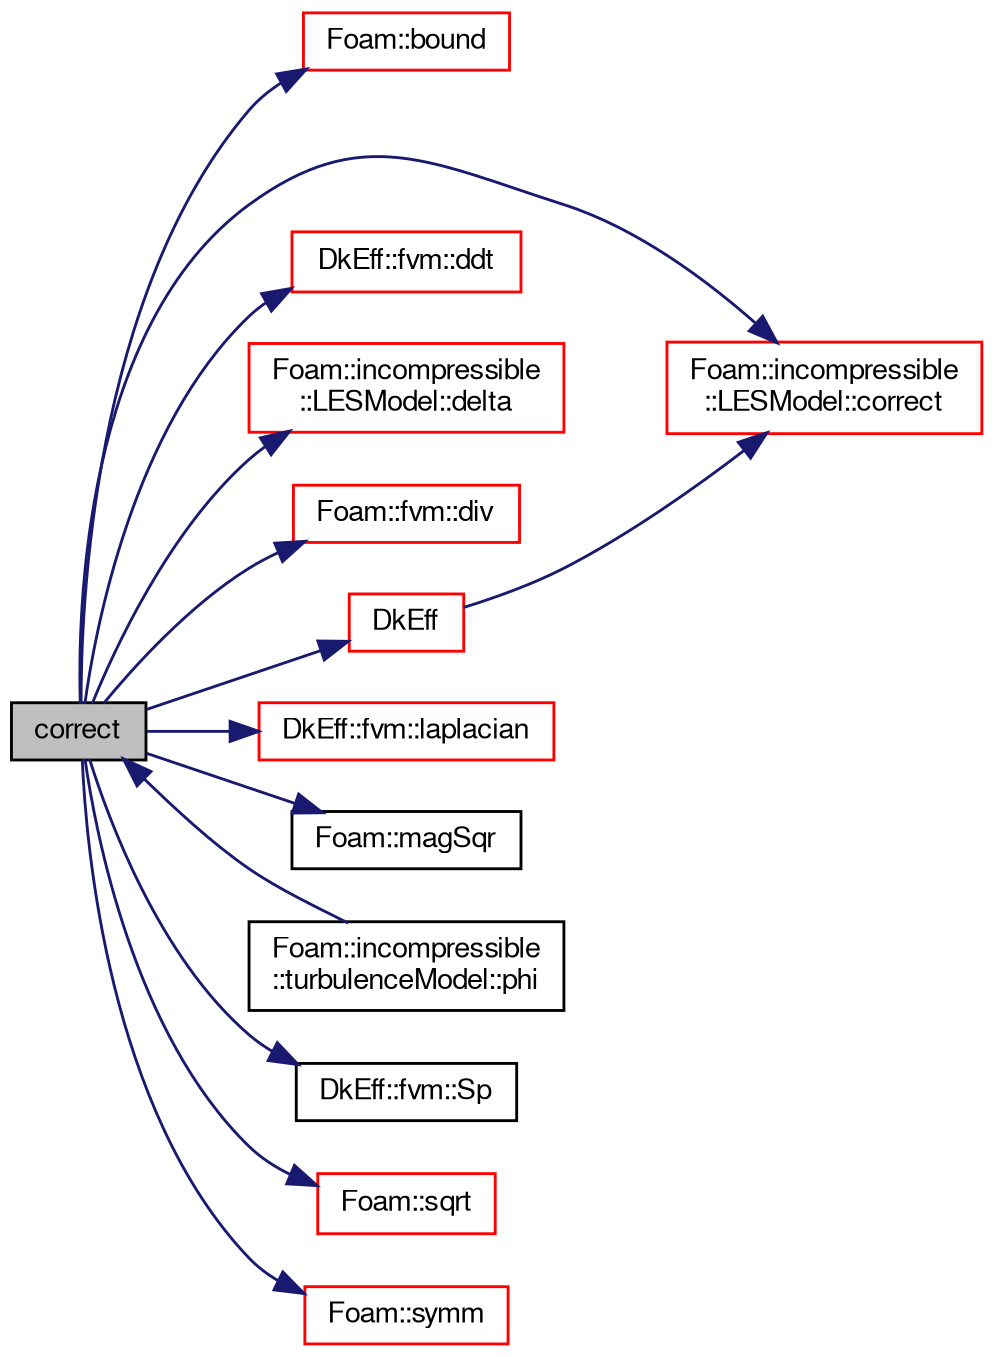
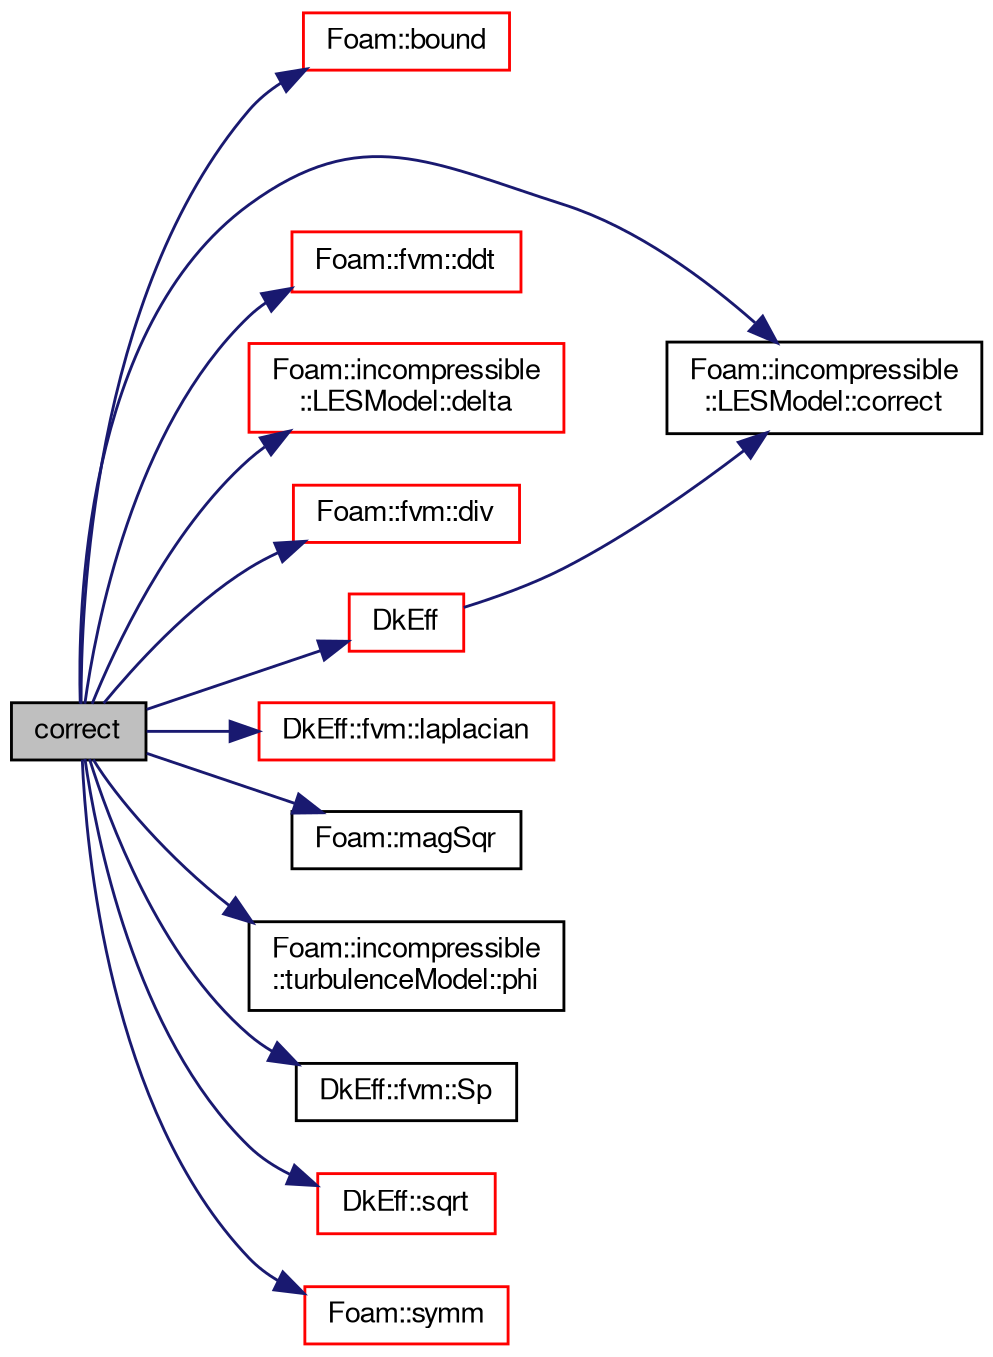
(406, 262) -> (406, 262)
(824, 388) -> (824, 388)
(239, 862) -> (155, 838)
(406, 1204) -> (406, 1204)
